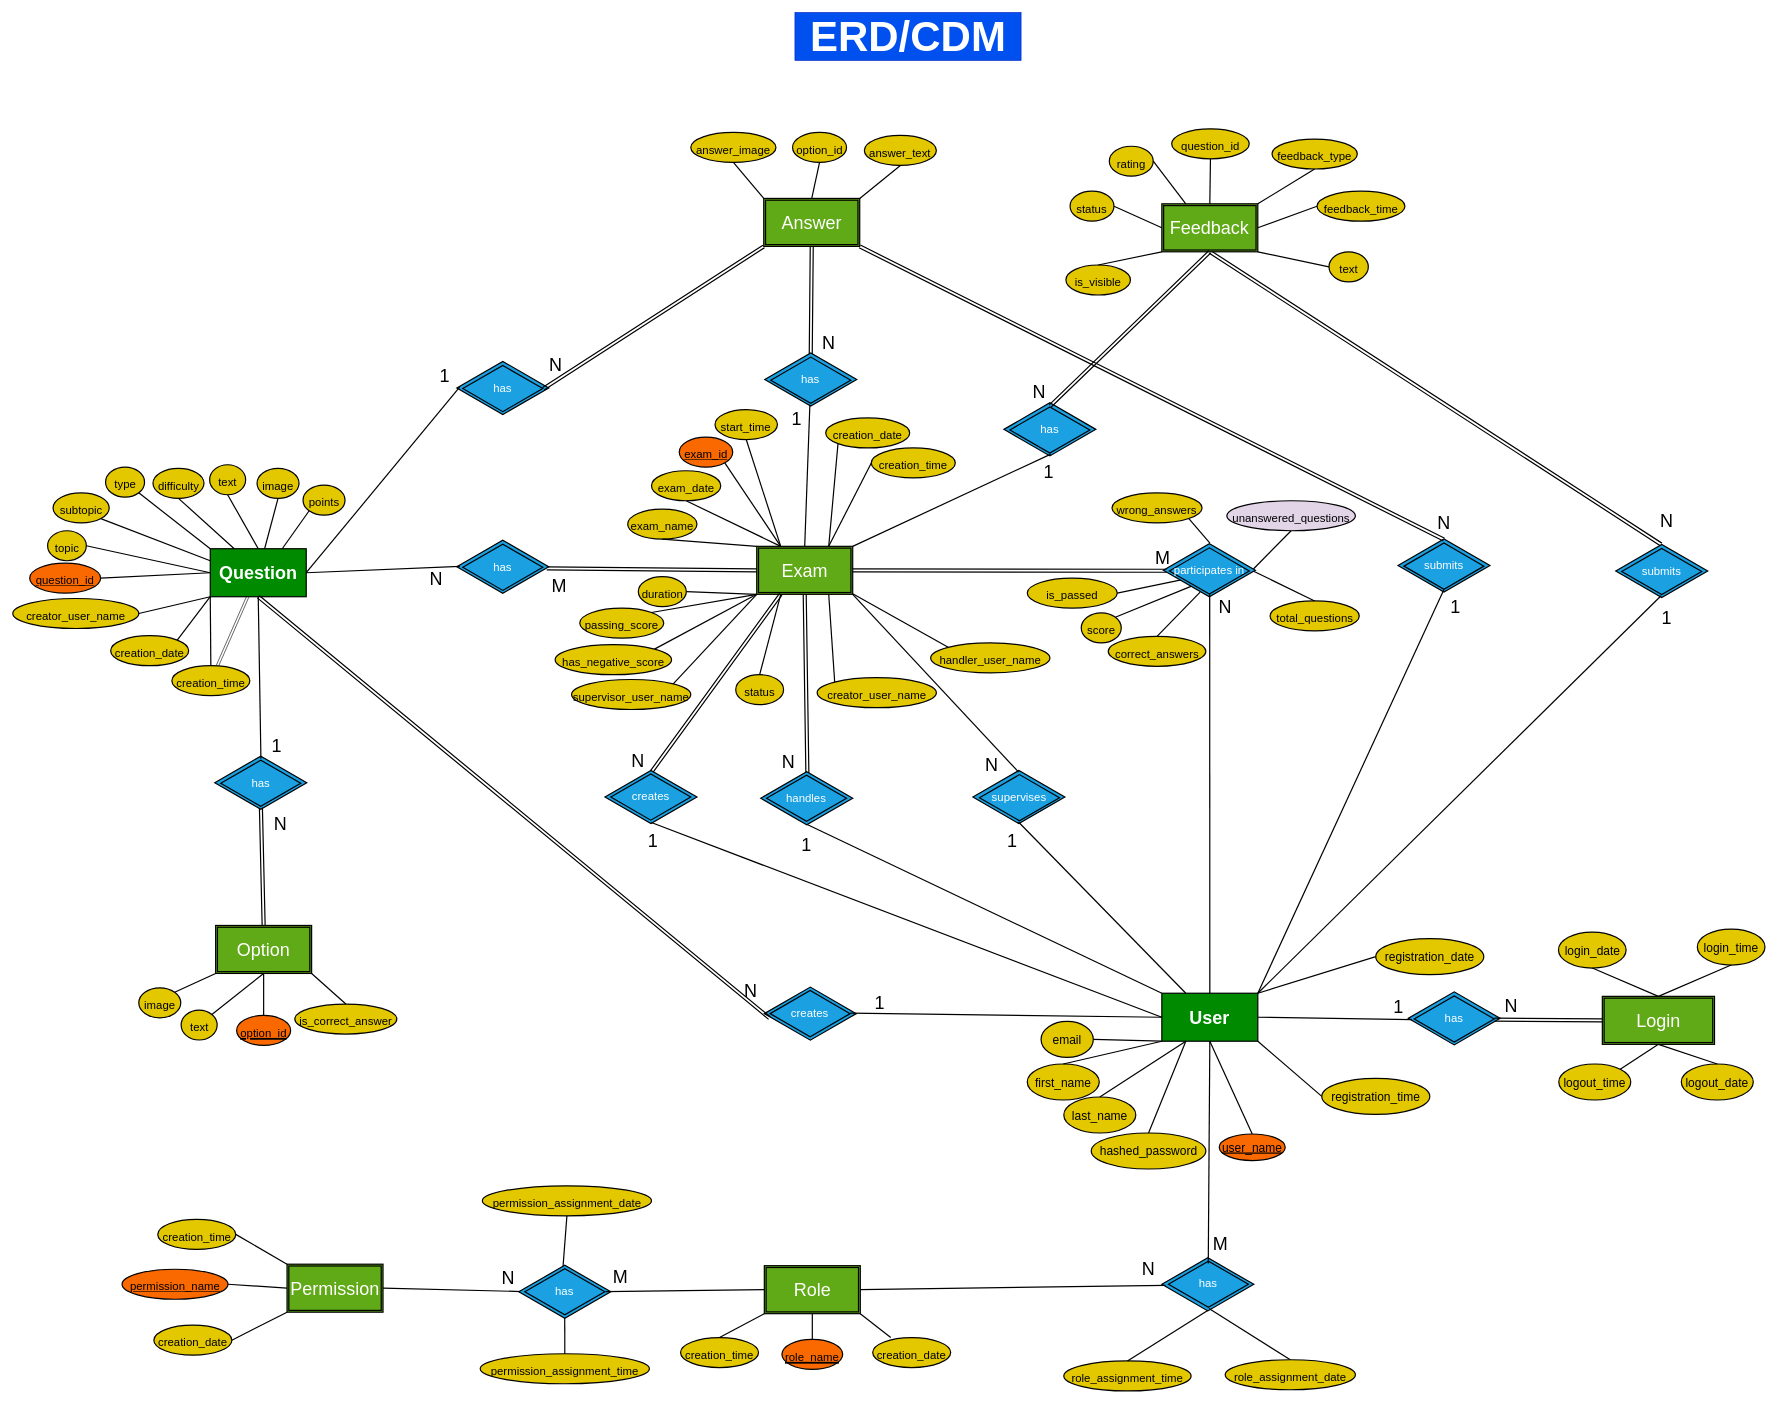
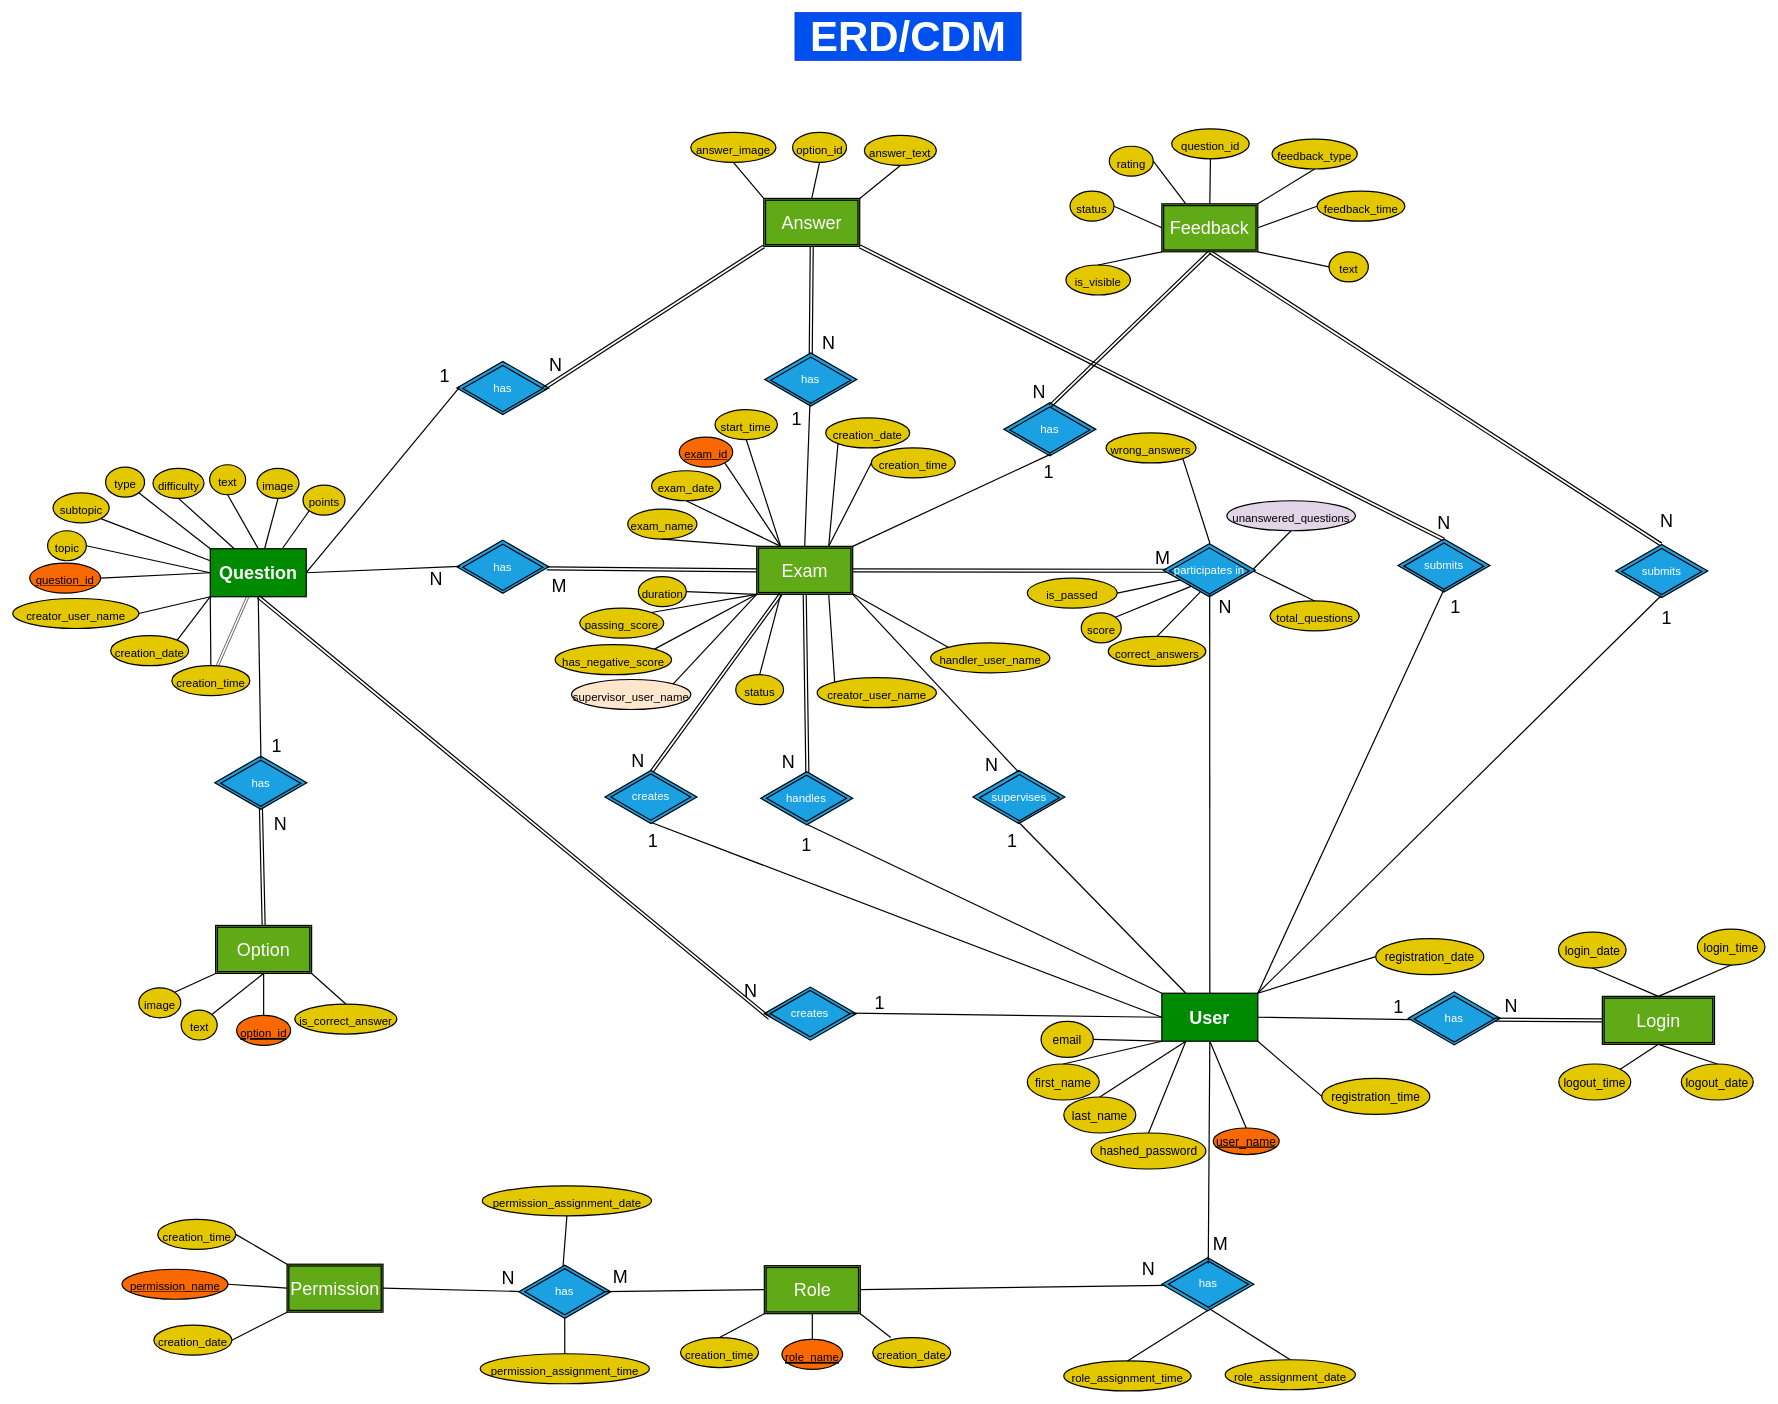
(1157, 508) -> (1151, 448)
(631, 695) -> (631, 695)
(1253, 1147) -> (1247, 1141)
